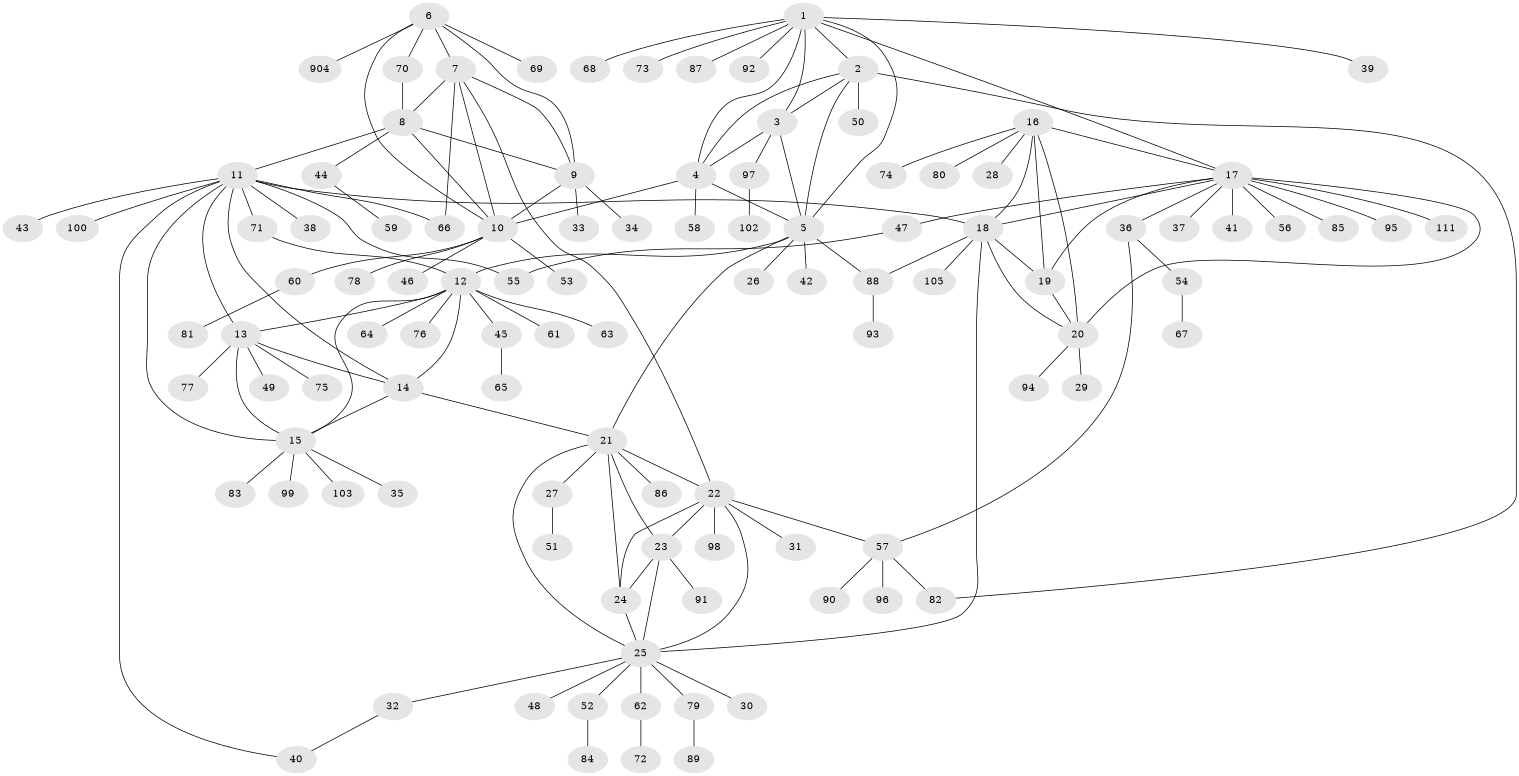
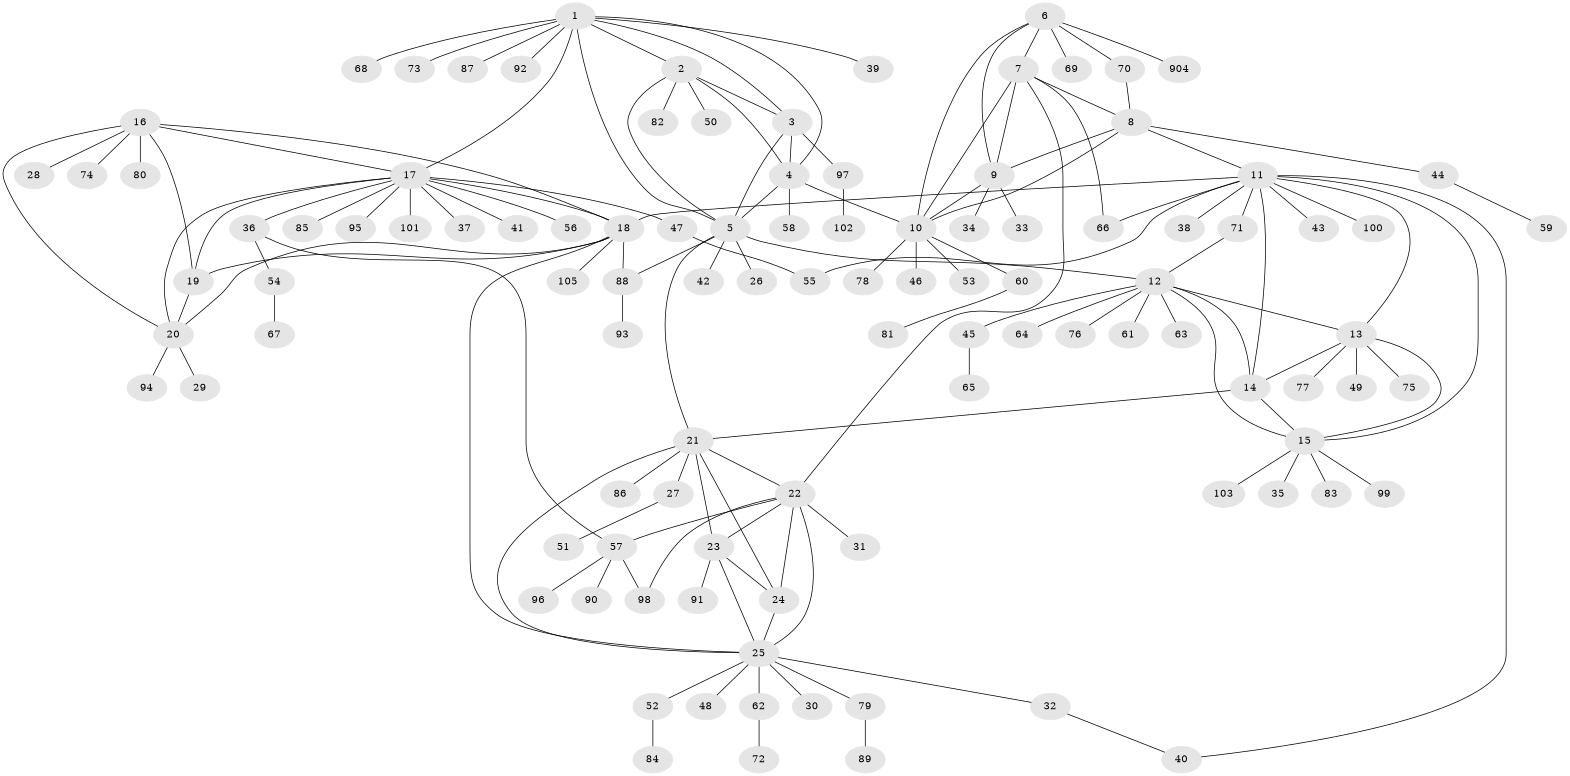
(1446, 229) -> (410, 229)
(909, 574) -> (631, 574)
